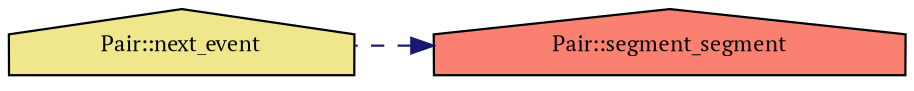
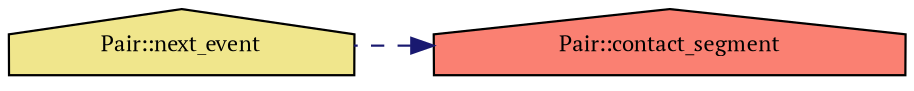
(670, 46) -> (670, 46)
